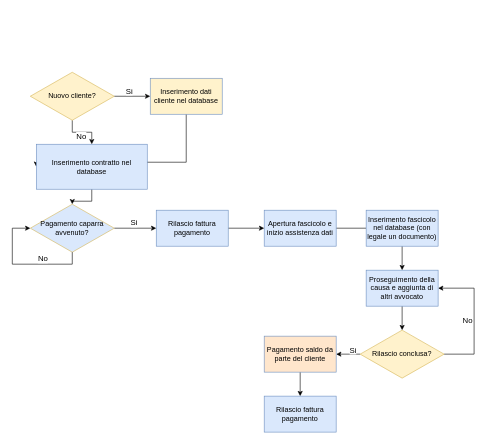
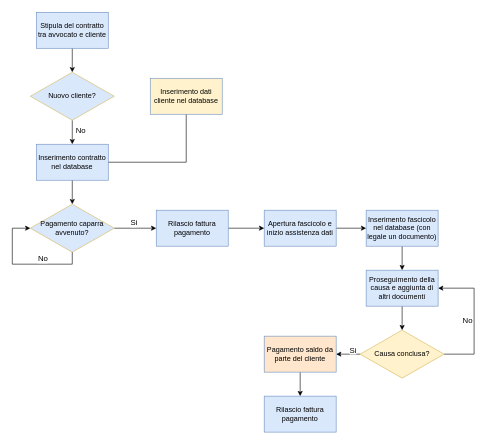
none -> (72, 30)
none -> (72, 66)
(72, 96) -> (72, 96)
(144, 96) -> none
(92, 167) -> (72, 162)
(362, 228) -> (360, 228)
(402, 288) -> (402, 288)
(402, 354) -> (402, 354)
